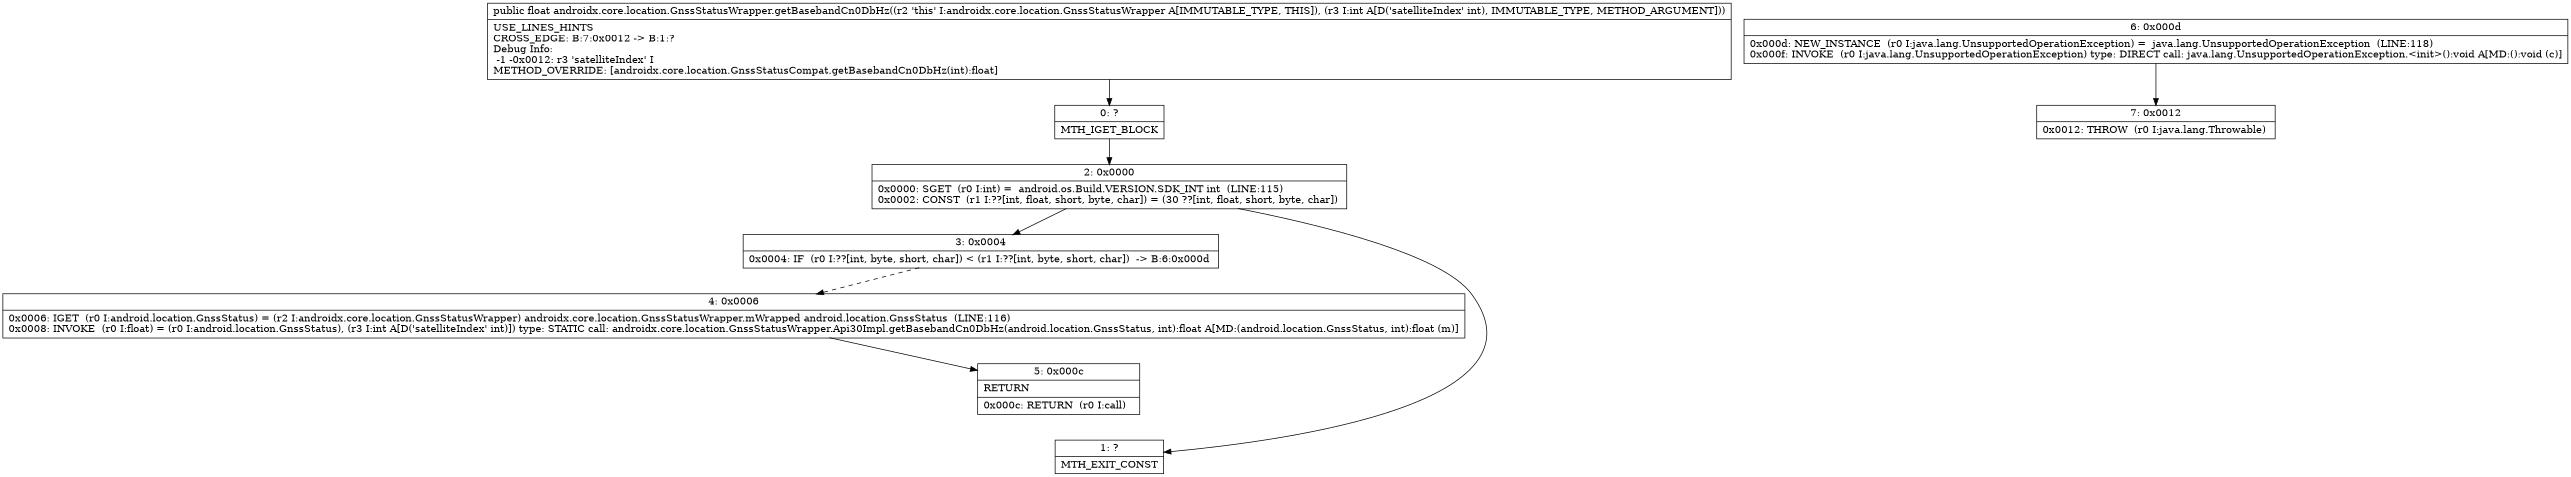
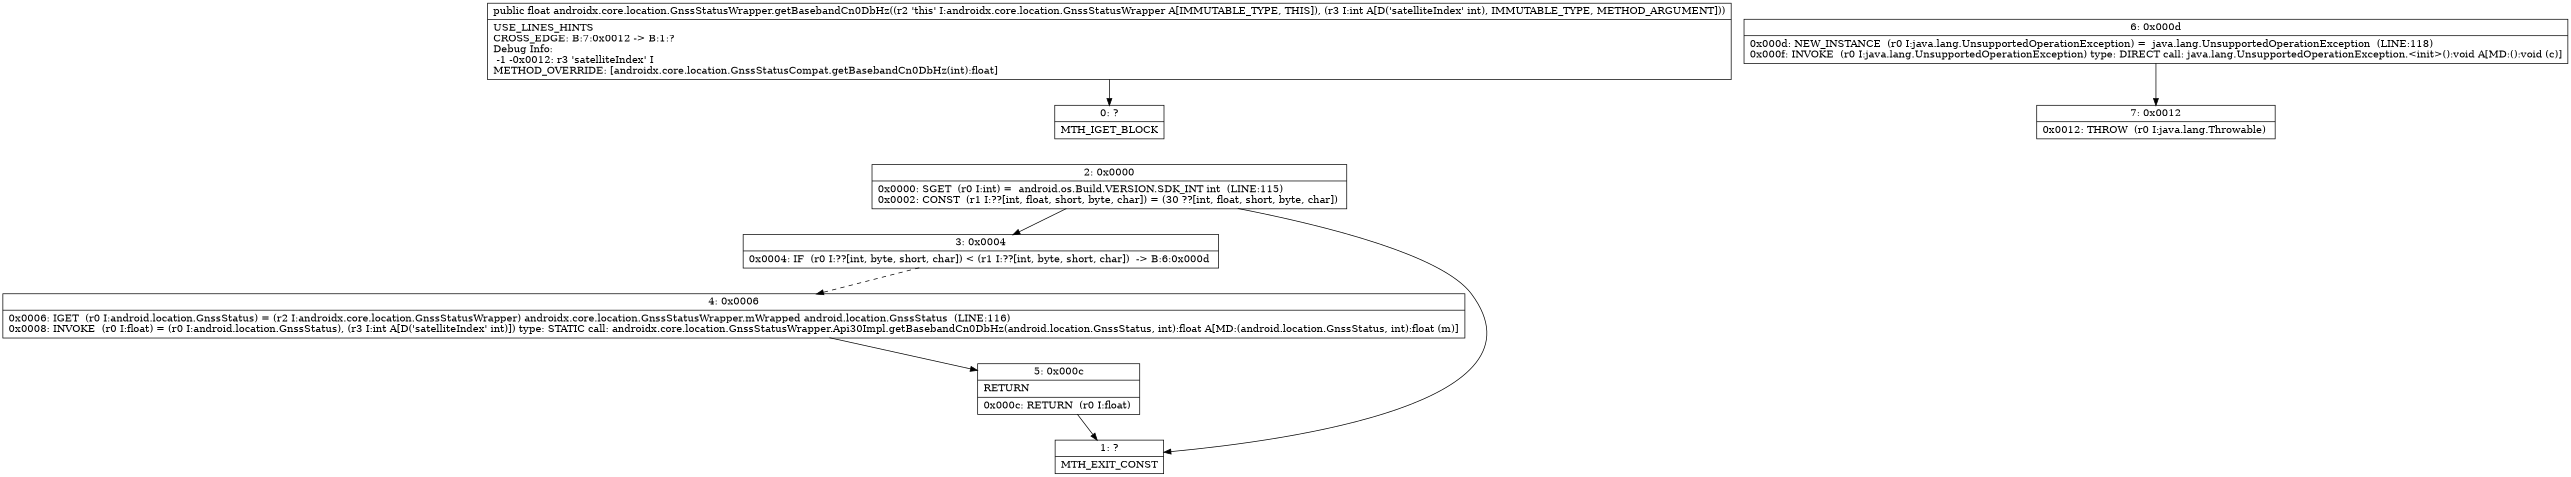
(1109, 148) -> none
(1057, 405) -> (1059, 405)
none -> (1085, 424)
